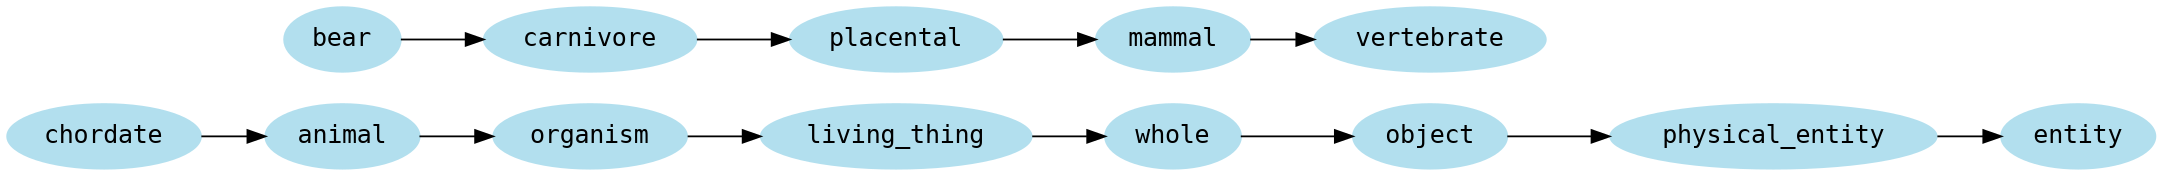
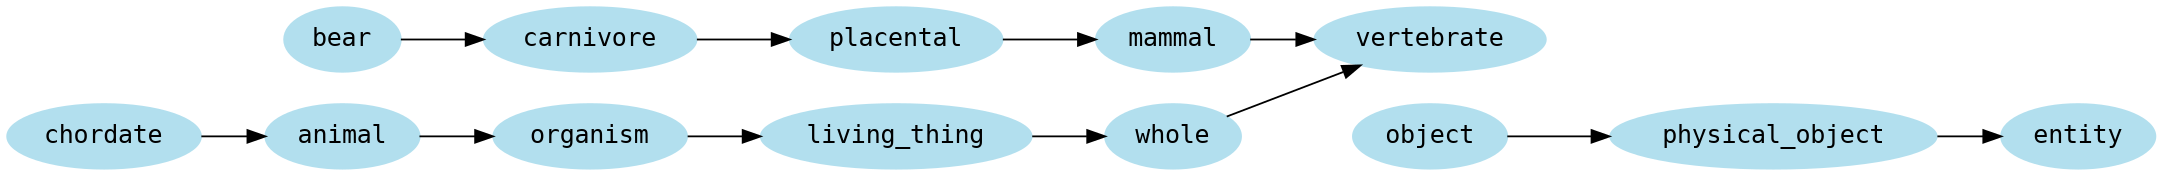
(1288, 136) -> (1285, 94)
(1773, 136) -> (1773, 136)
